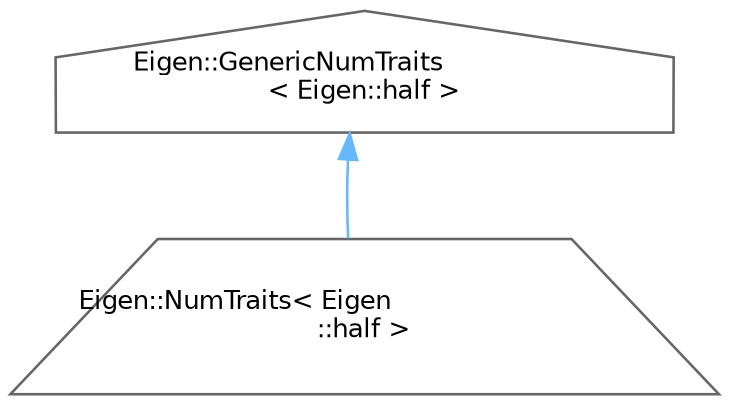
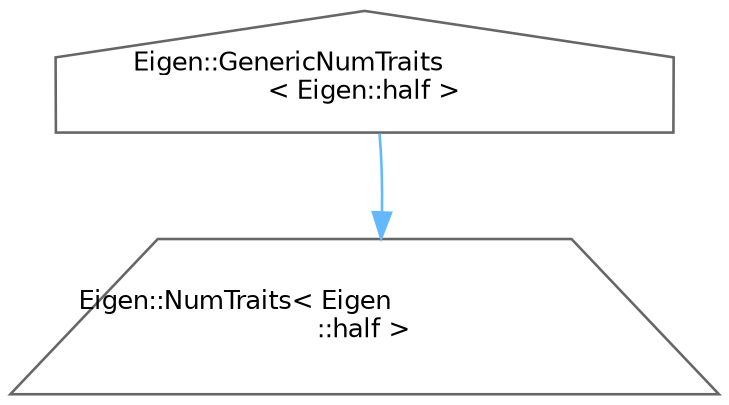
(347, 199) -> (382, 173)
